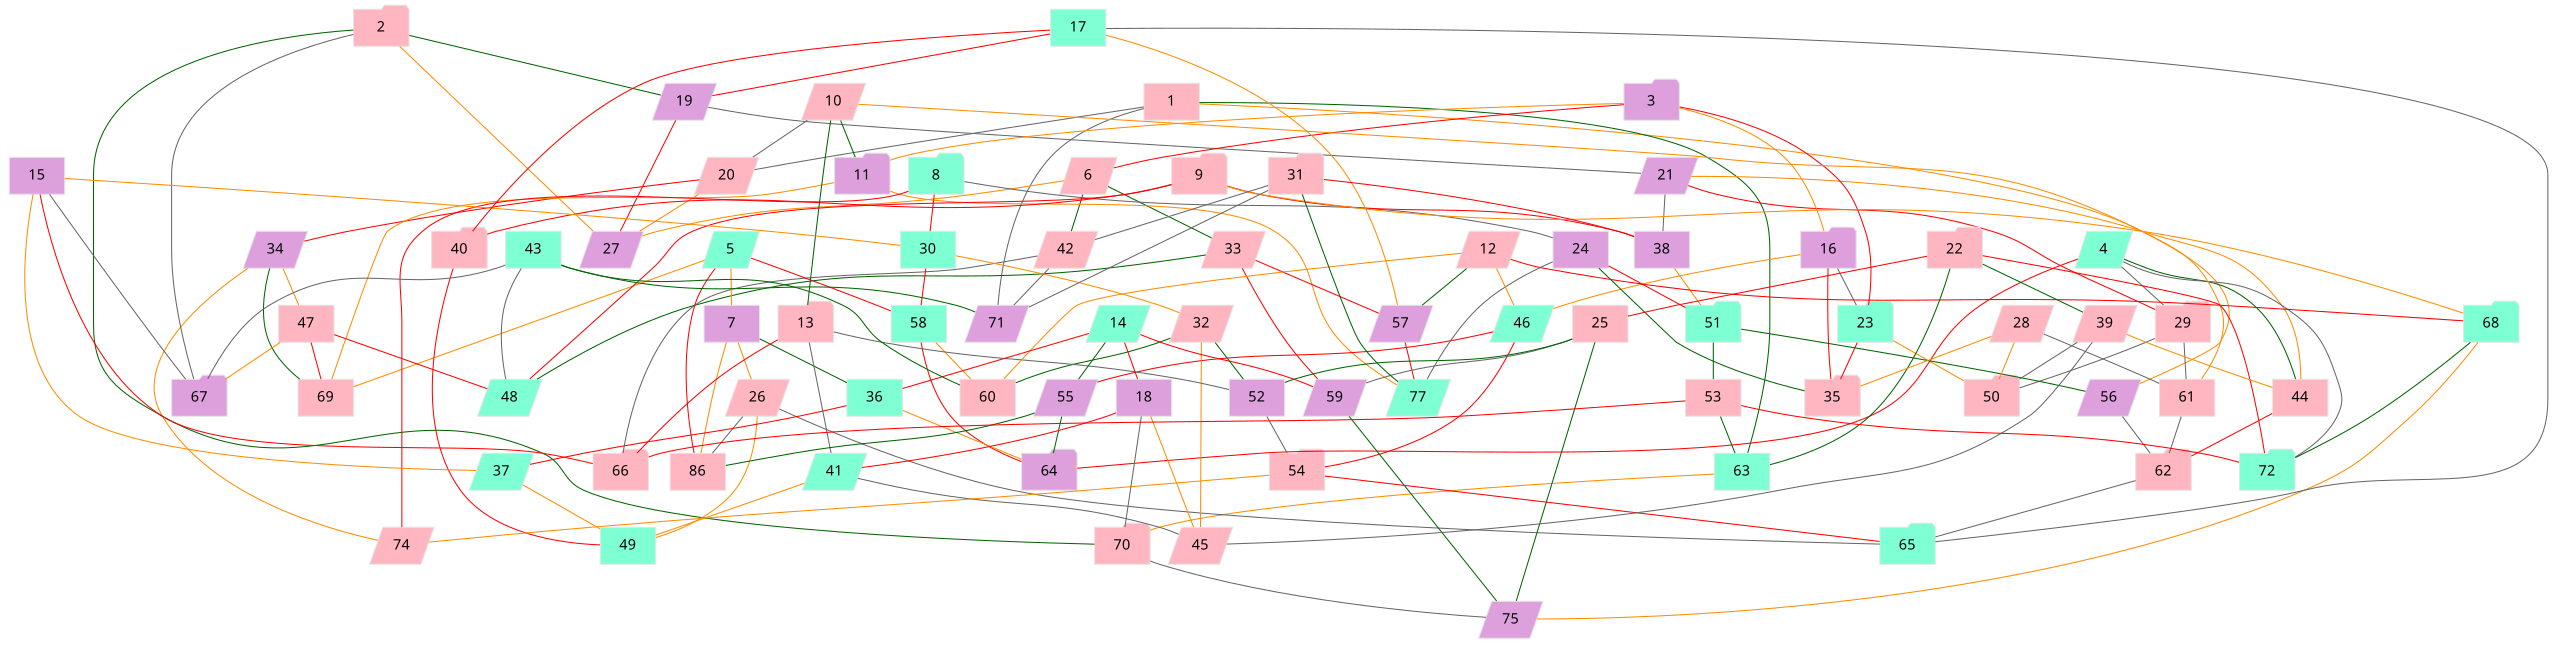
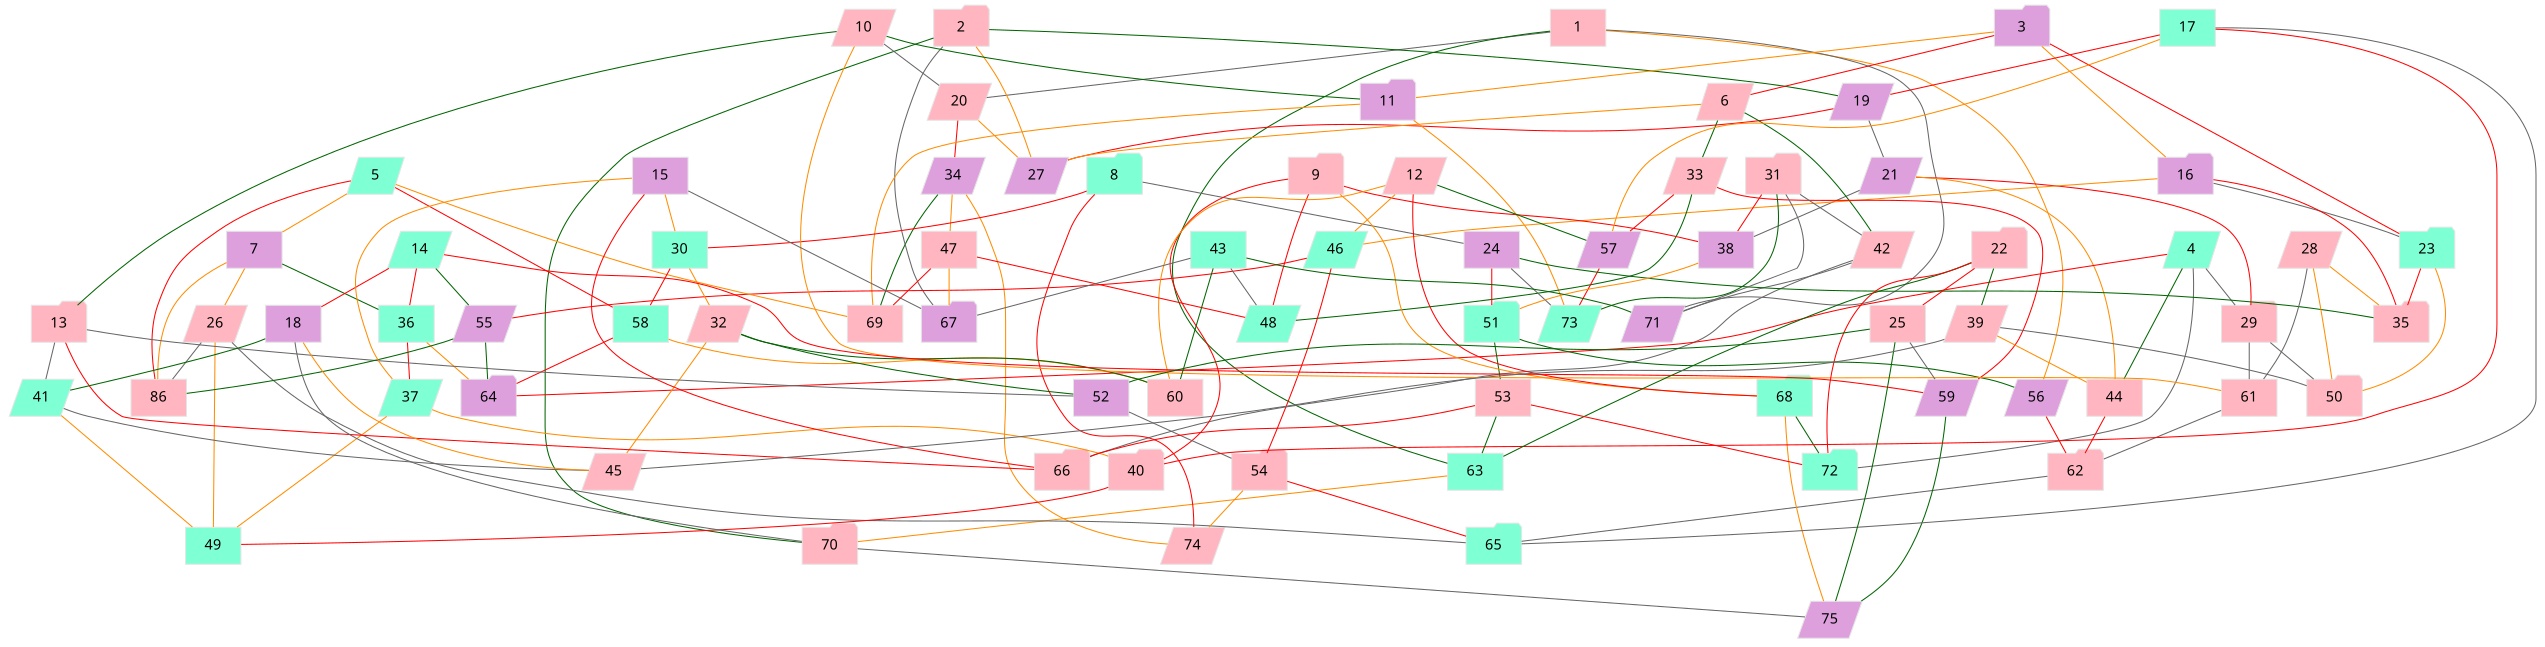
(1418, 398) -> (1570, 324)
none -> (770, 433)
(2136, 435) -> (2056, 434)
(1003, 444) -> (168, 367)
